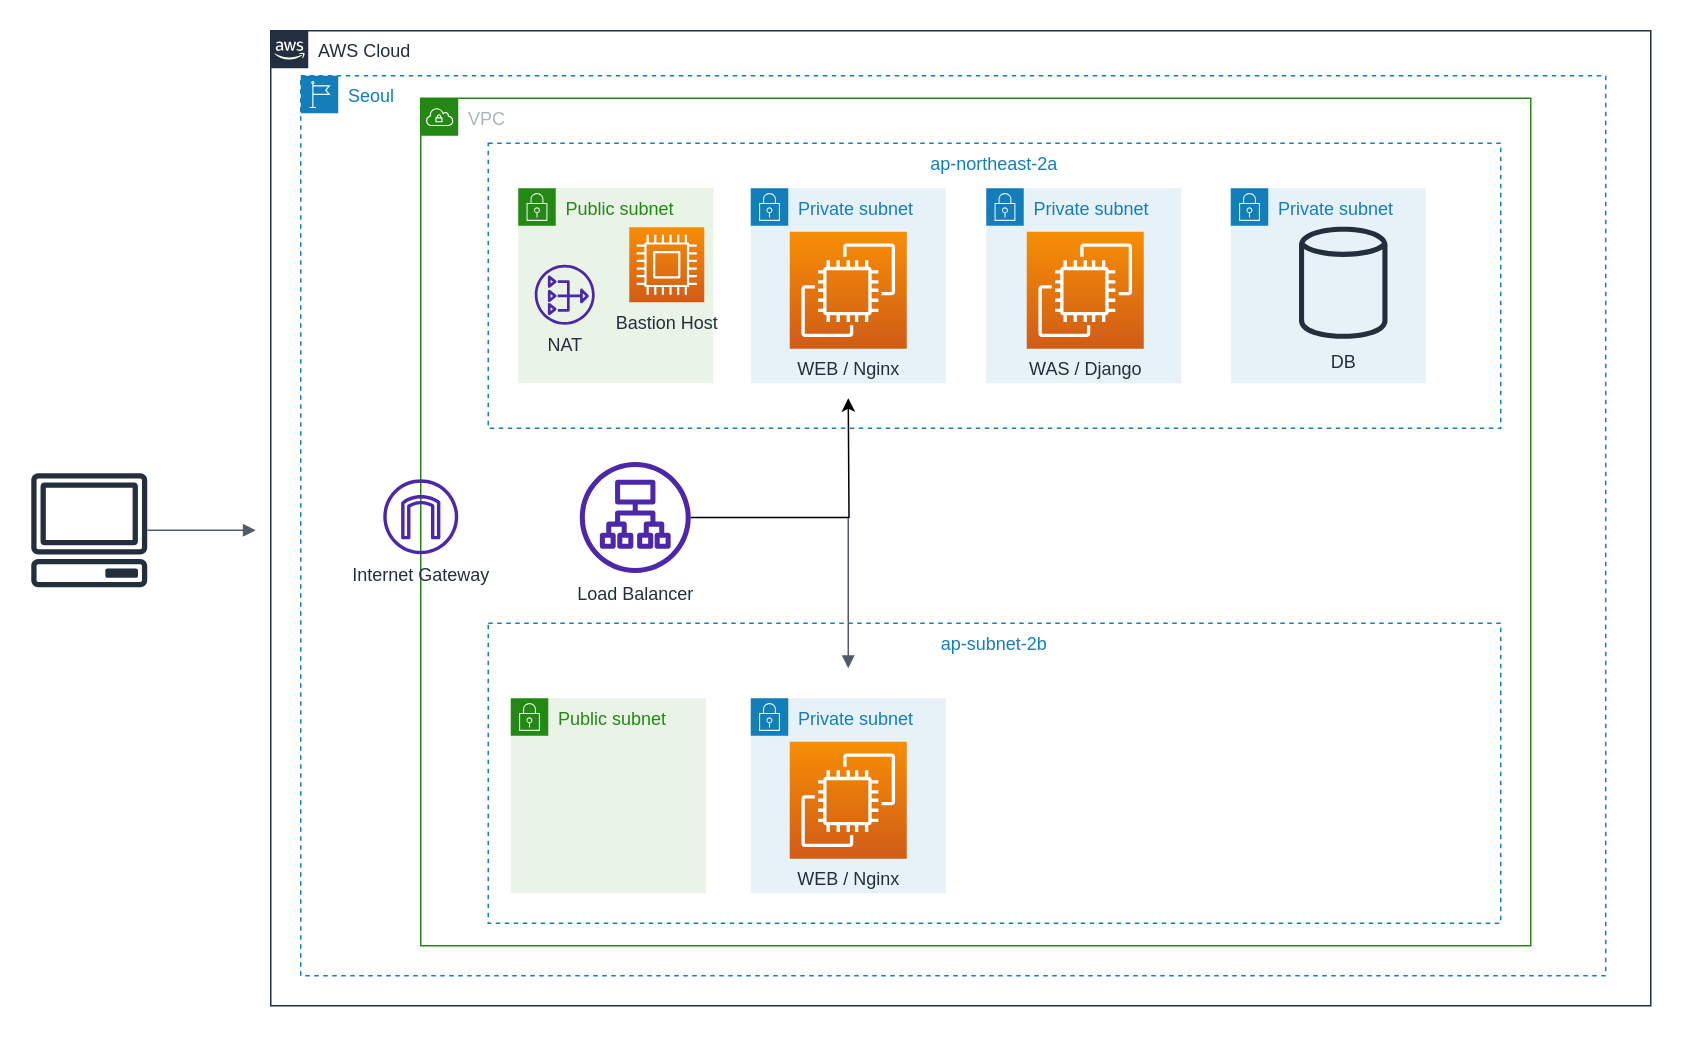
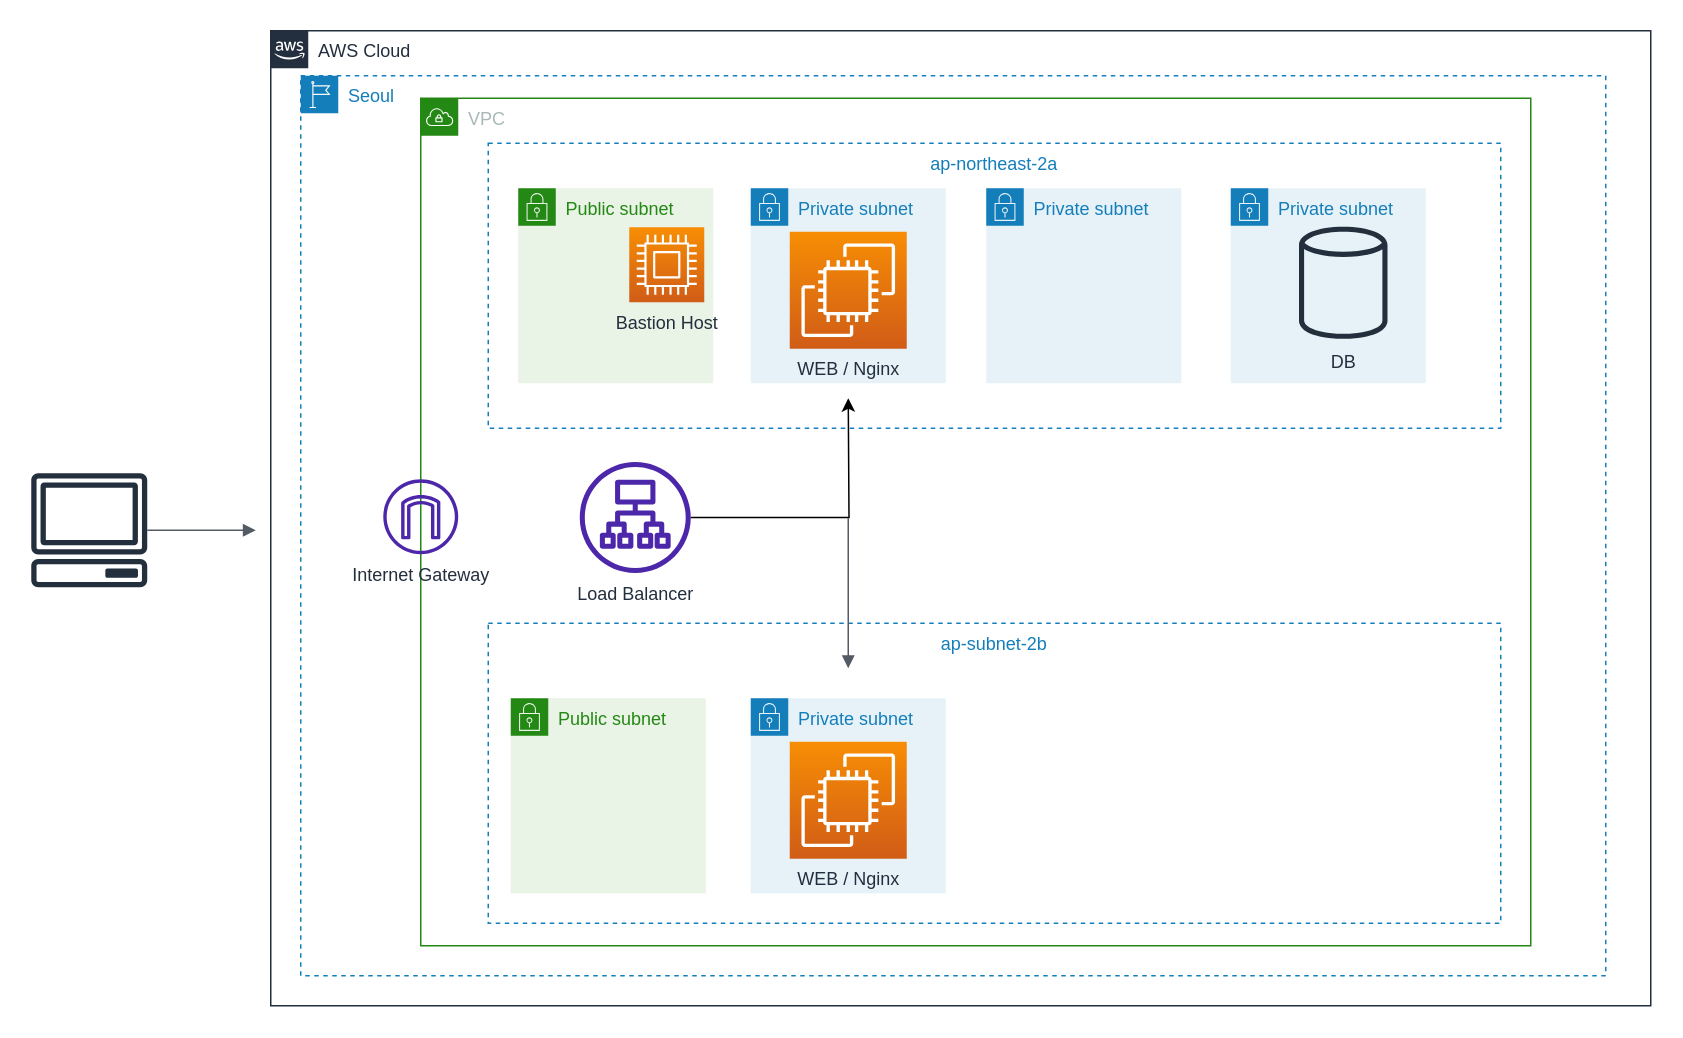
(1085, 290) -> none
(565, 295) -> none
